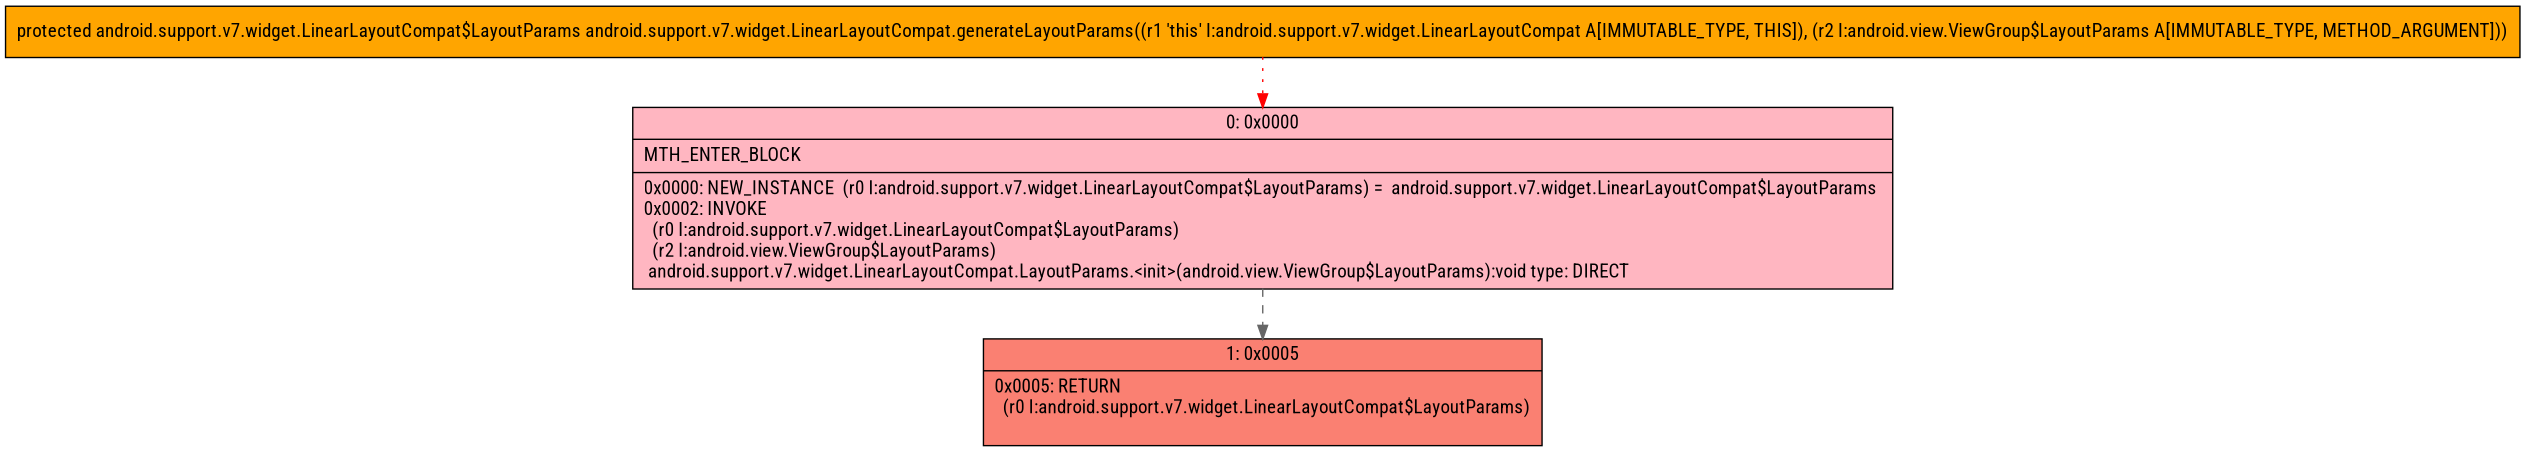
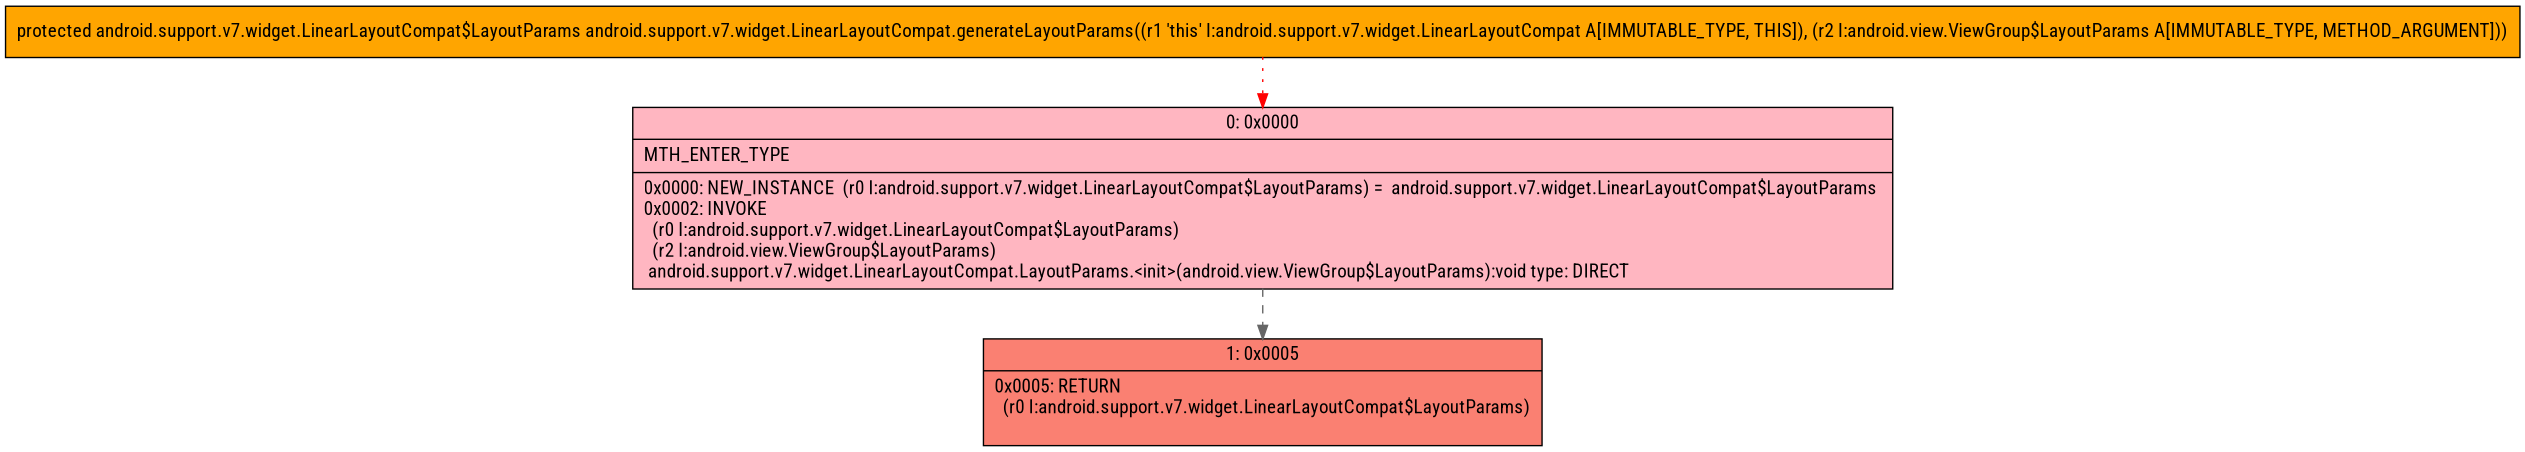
(723, 155) -> (717, 155)
